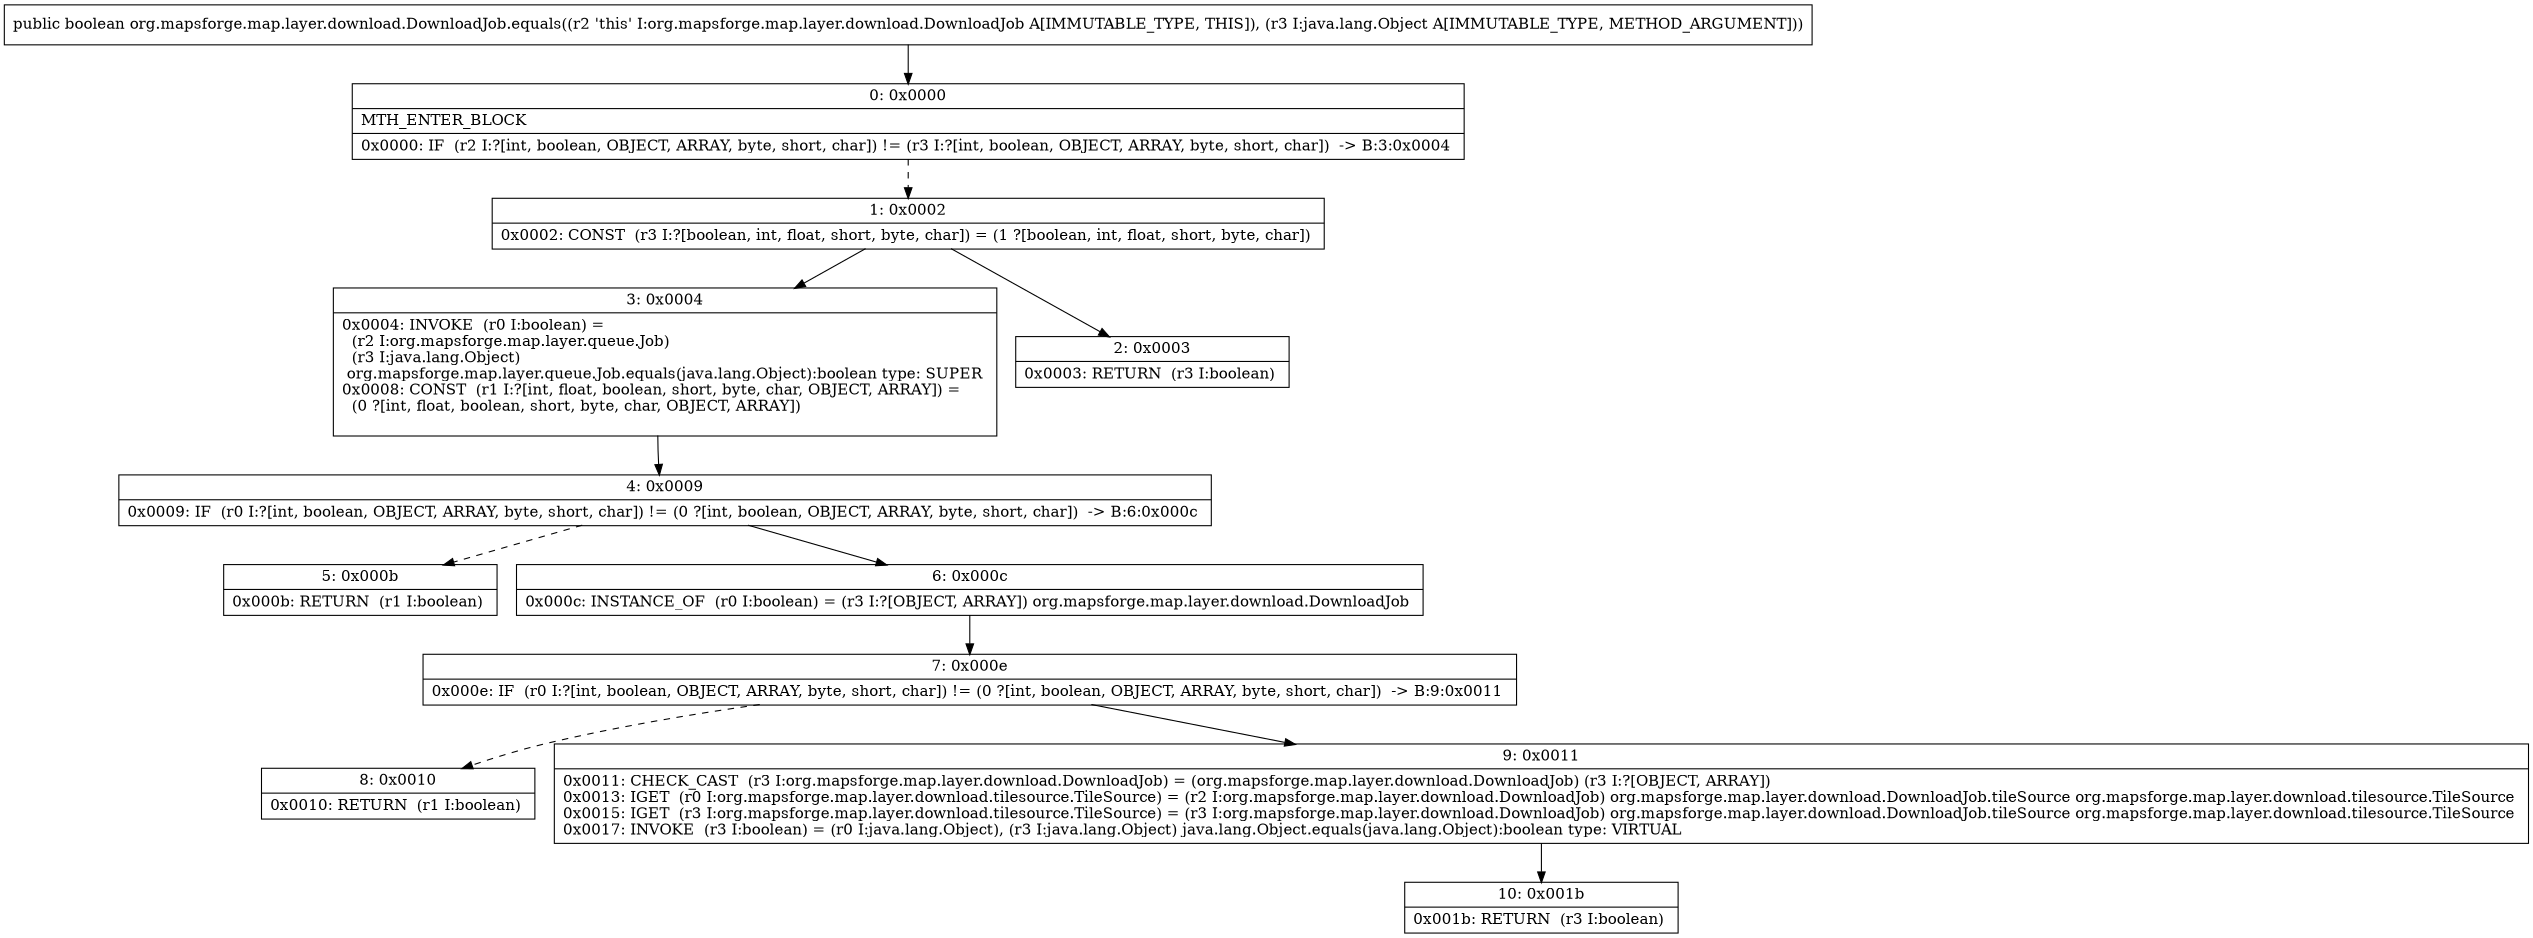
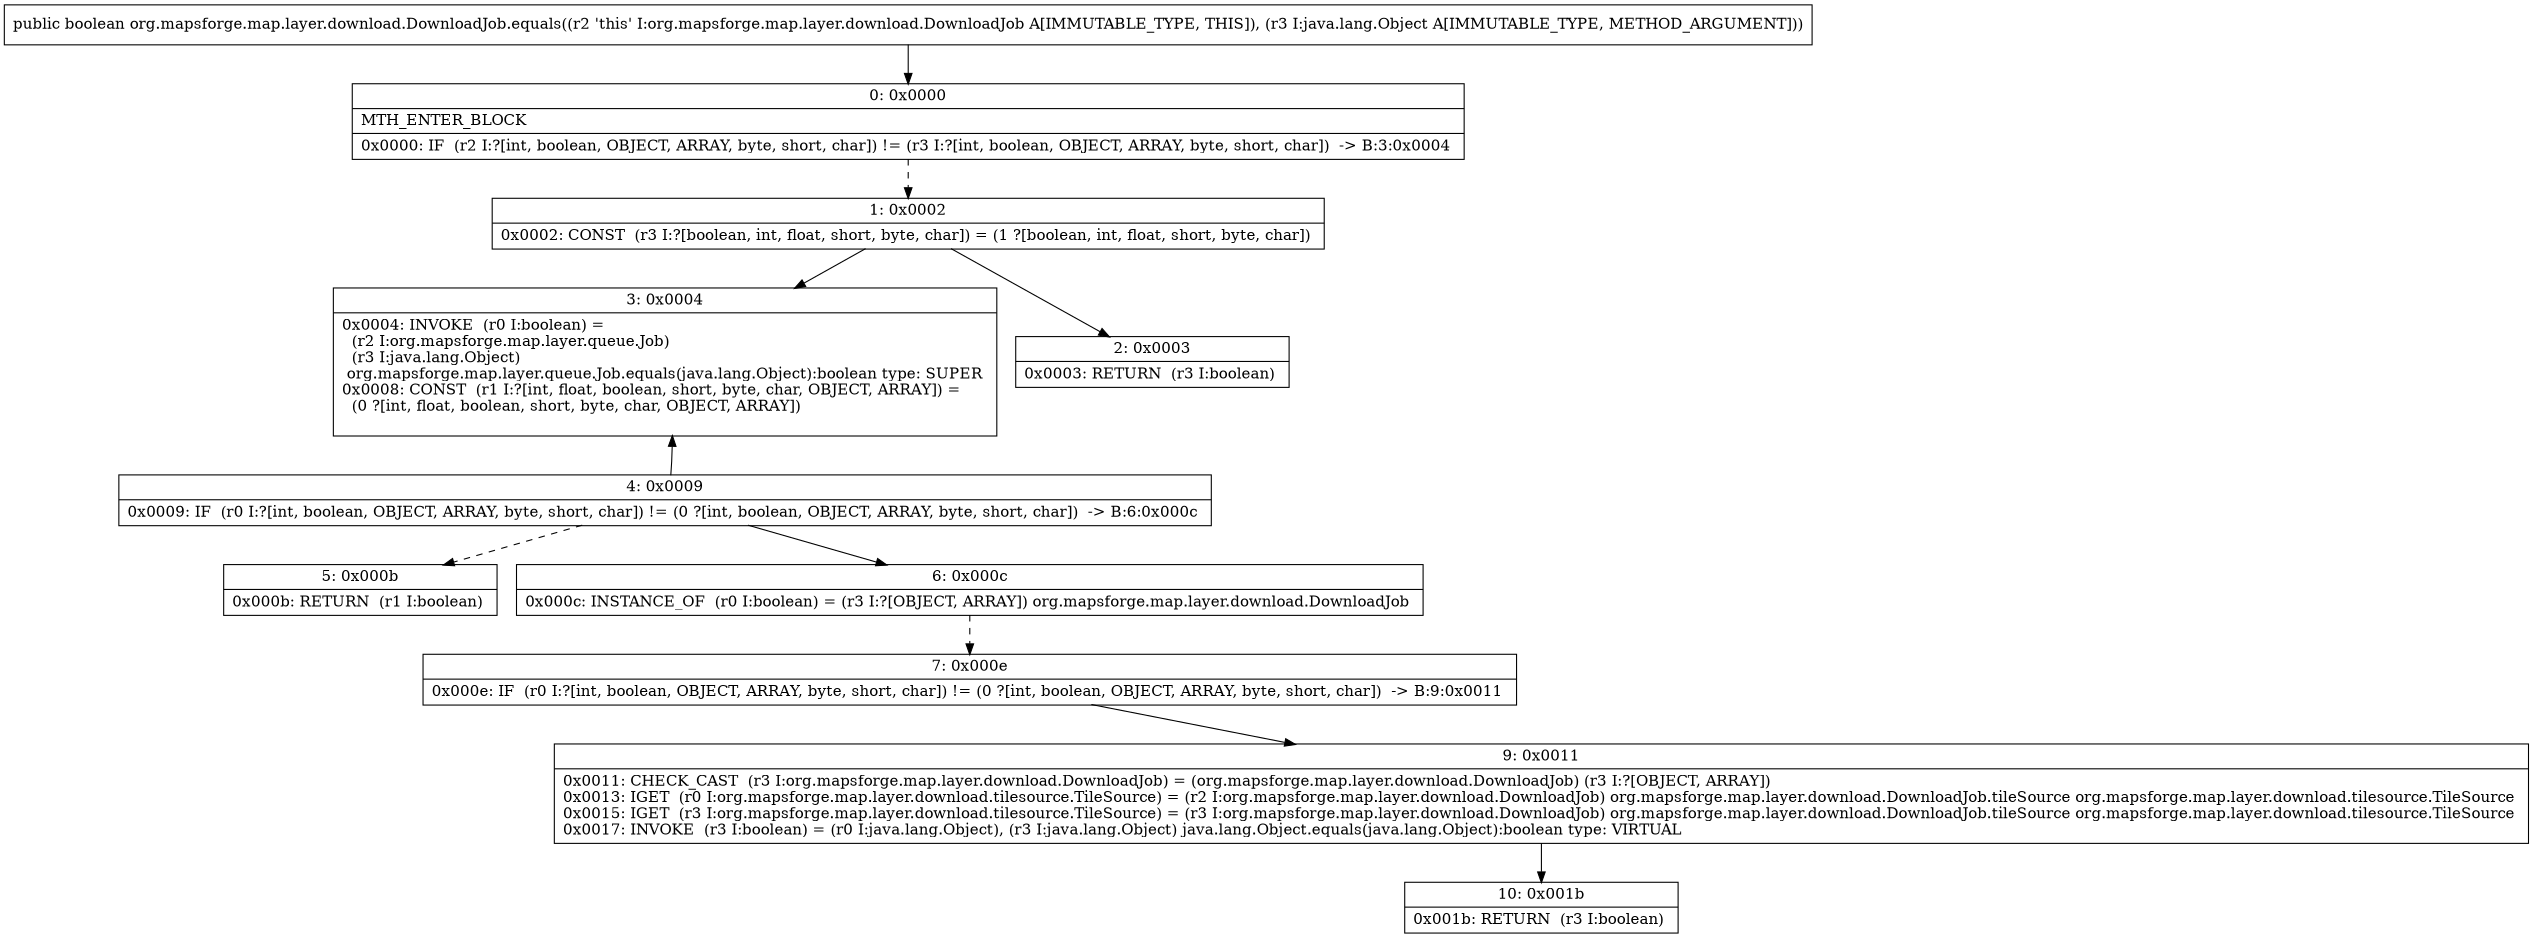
(658, 450) -> (672, 461)
(970, 629) -> (970, 629)
(398, 794) -> none
